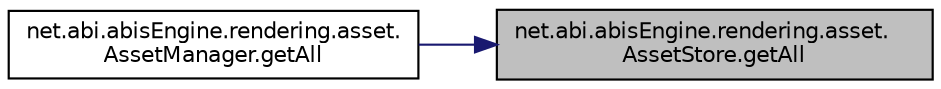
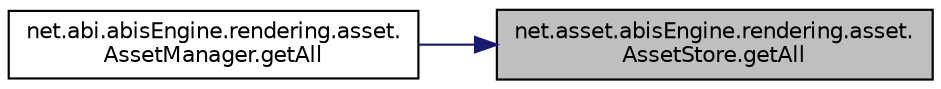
(715, 45) -> (715, 45)
